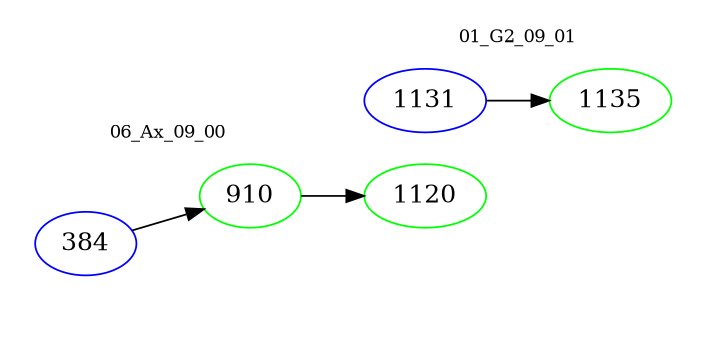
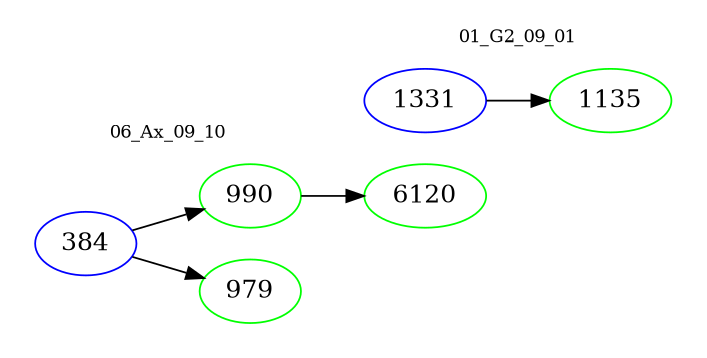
(425, 101) -> (425, 101)
(168, 133) -> (168, 133)
(250, 196) -> (250, 196)
(425, 196) -> (425, 196)
none -> (250, 291)
